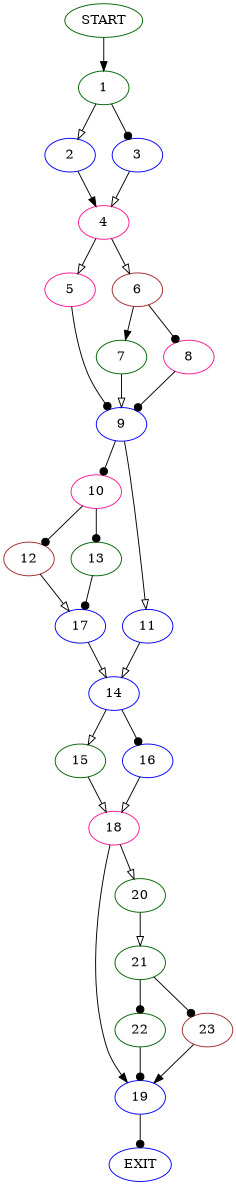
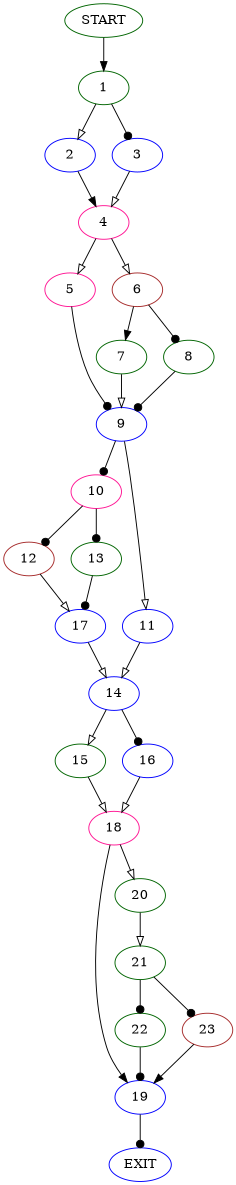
(189, 357) -> (189, 357)
